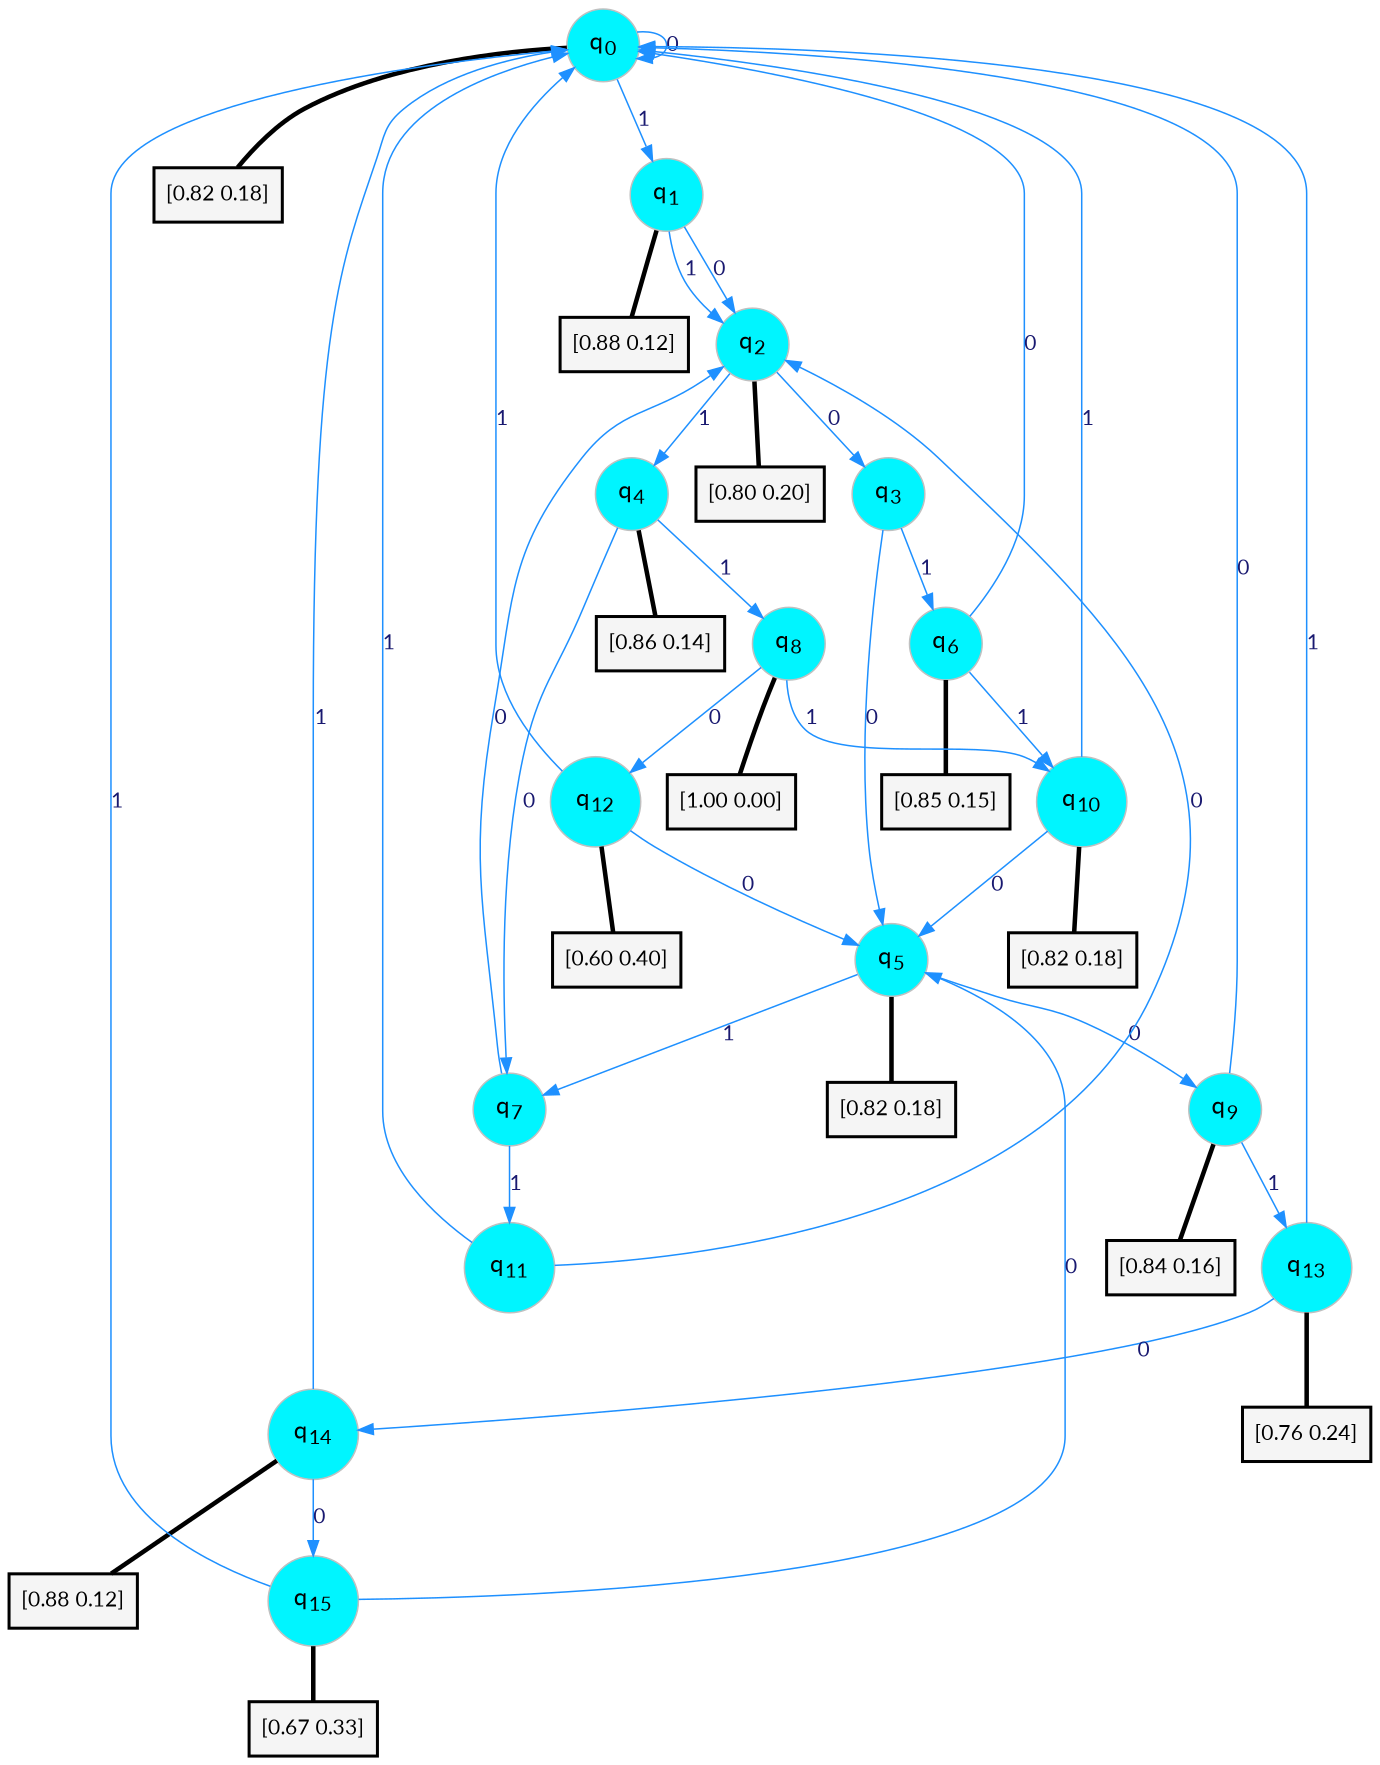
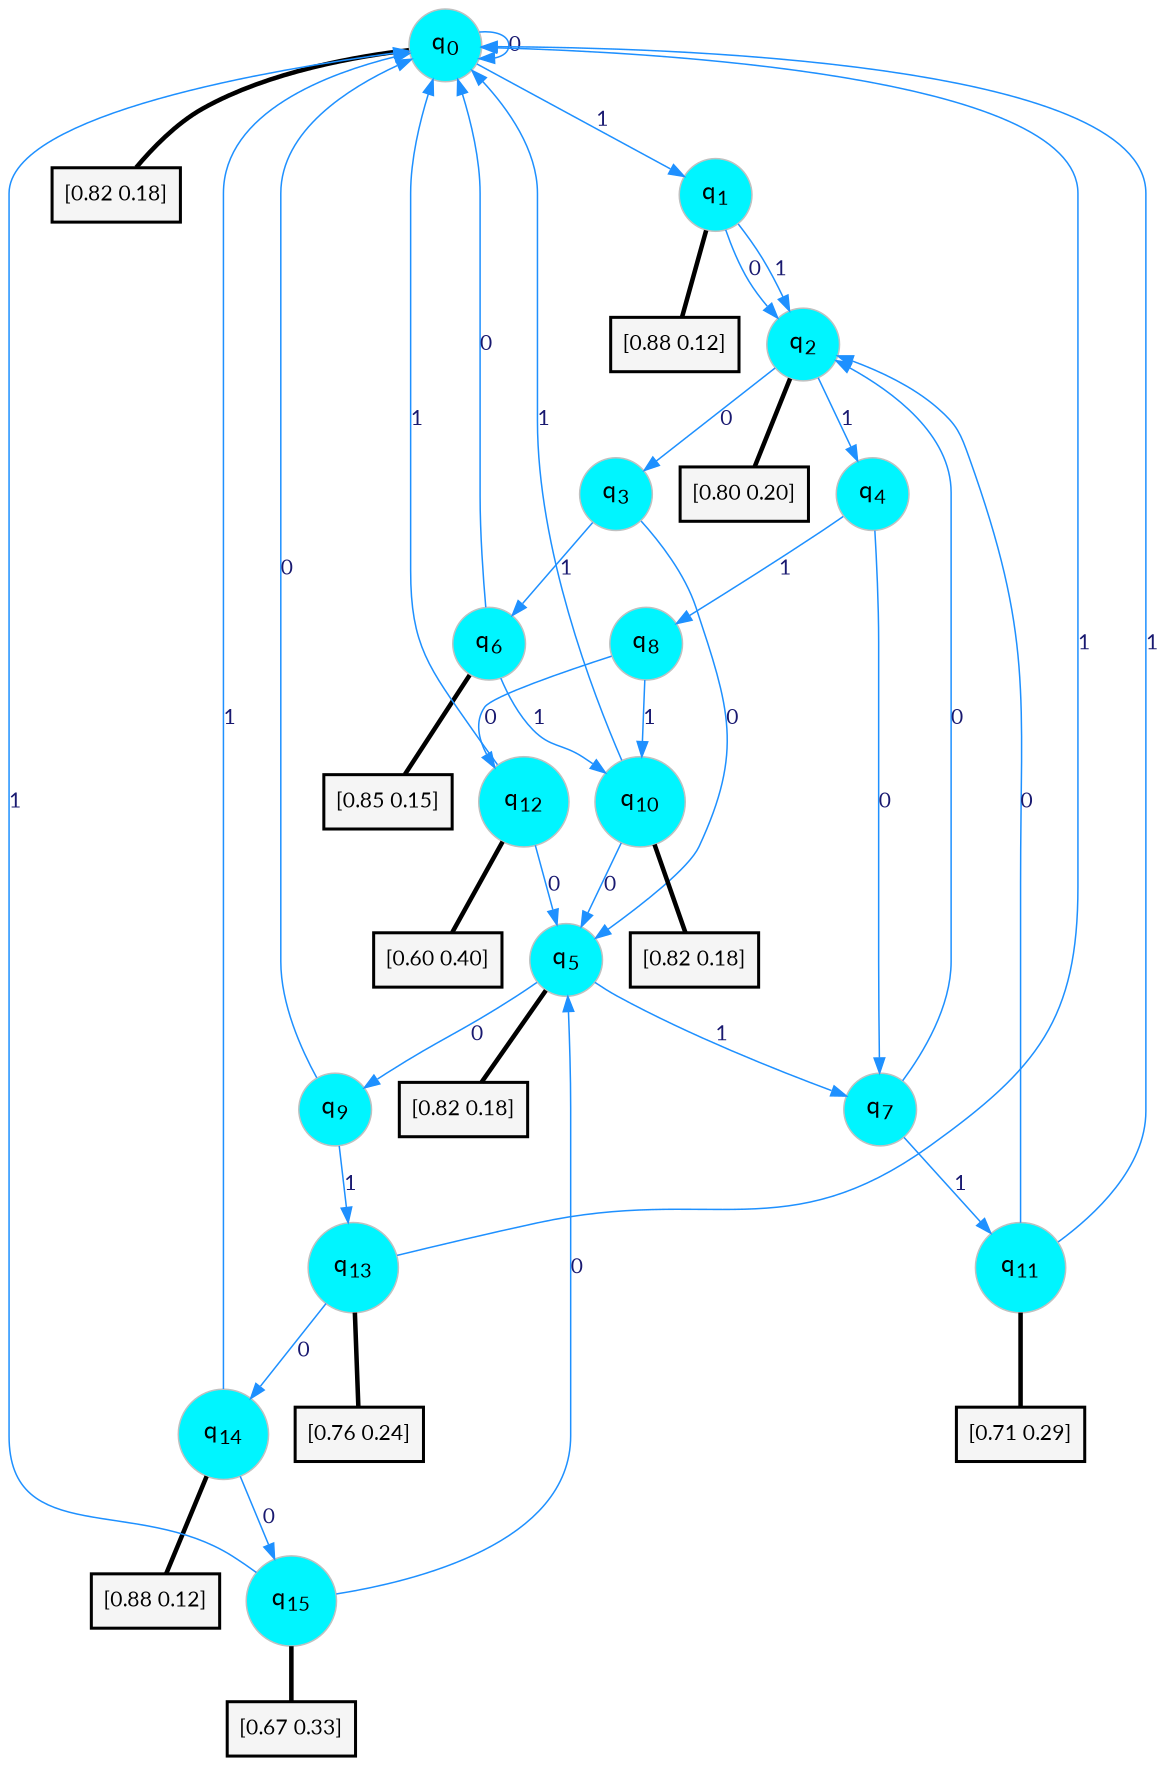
(661, 644) -> none
(731, 802) -> none
(1171, 1268) -> none
none -> (1021, 1434)
